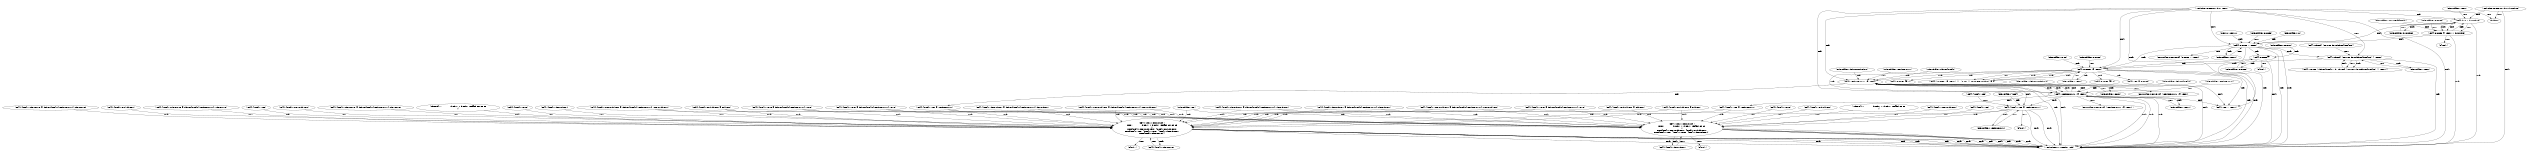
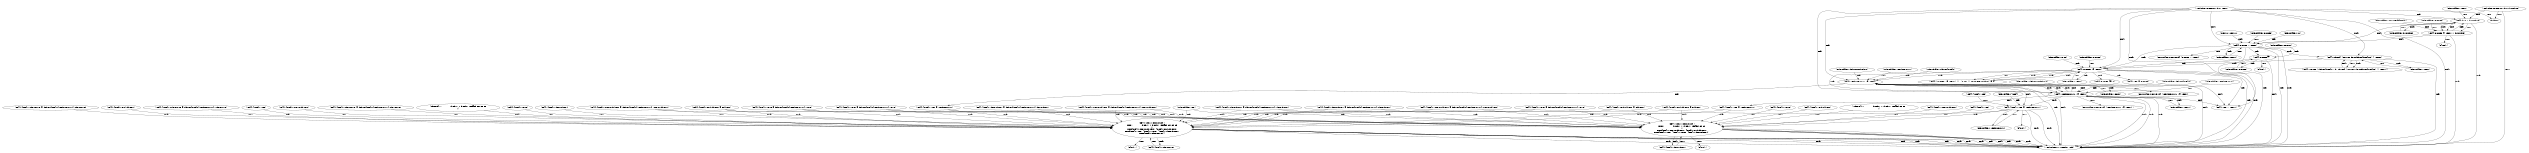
(2357, 33) -> (2357, 33)
(2331, 45) -> none
(2508, 70) -> (2508, 70)
(1900, 82) -> none
